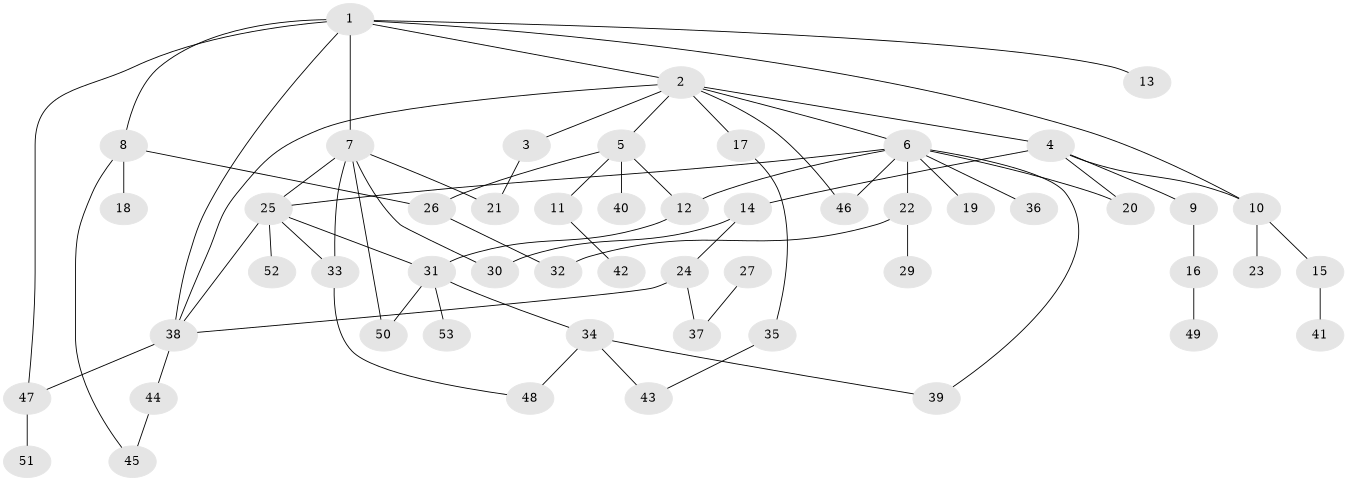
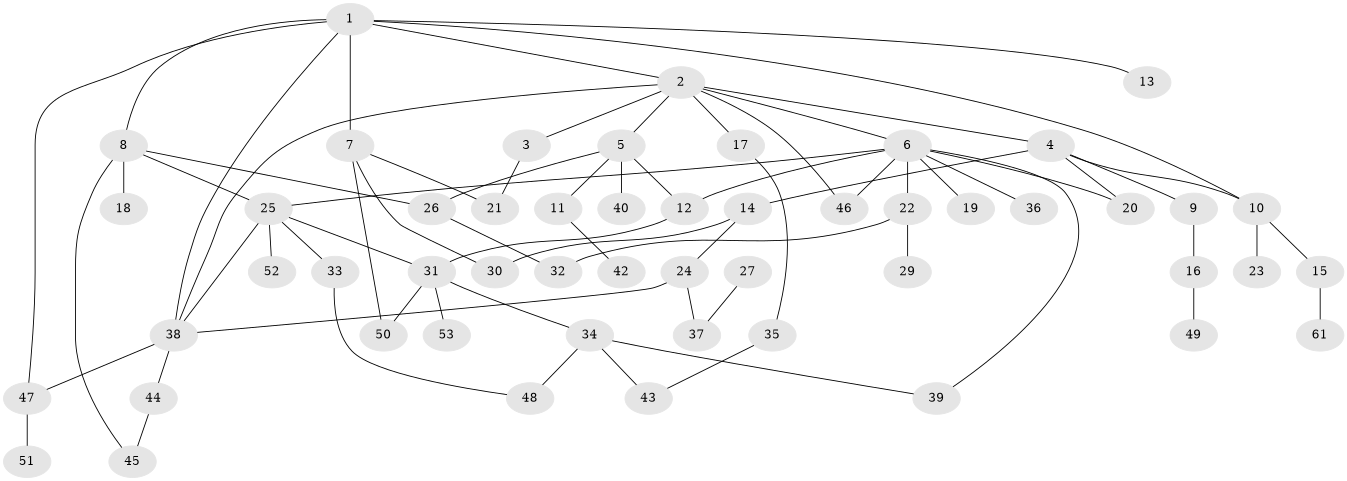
(309, 177) -> (196, 177)
(336, 208) -> none
(1320, 335) -> (1320, 335)
